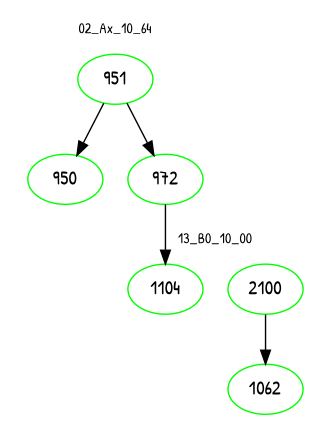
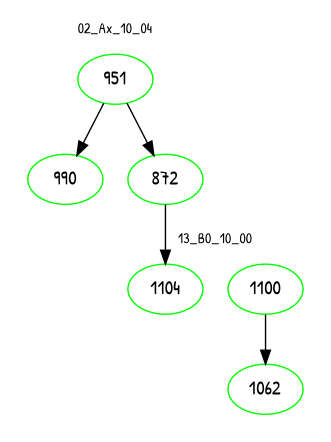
(115, 30) -> (115, 30)
(65, 179) -> (65, 179)
(165, 179) -> (165, 179)
(266, 289) -> (266, 289)
